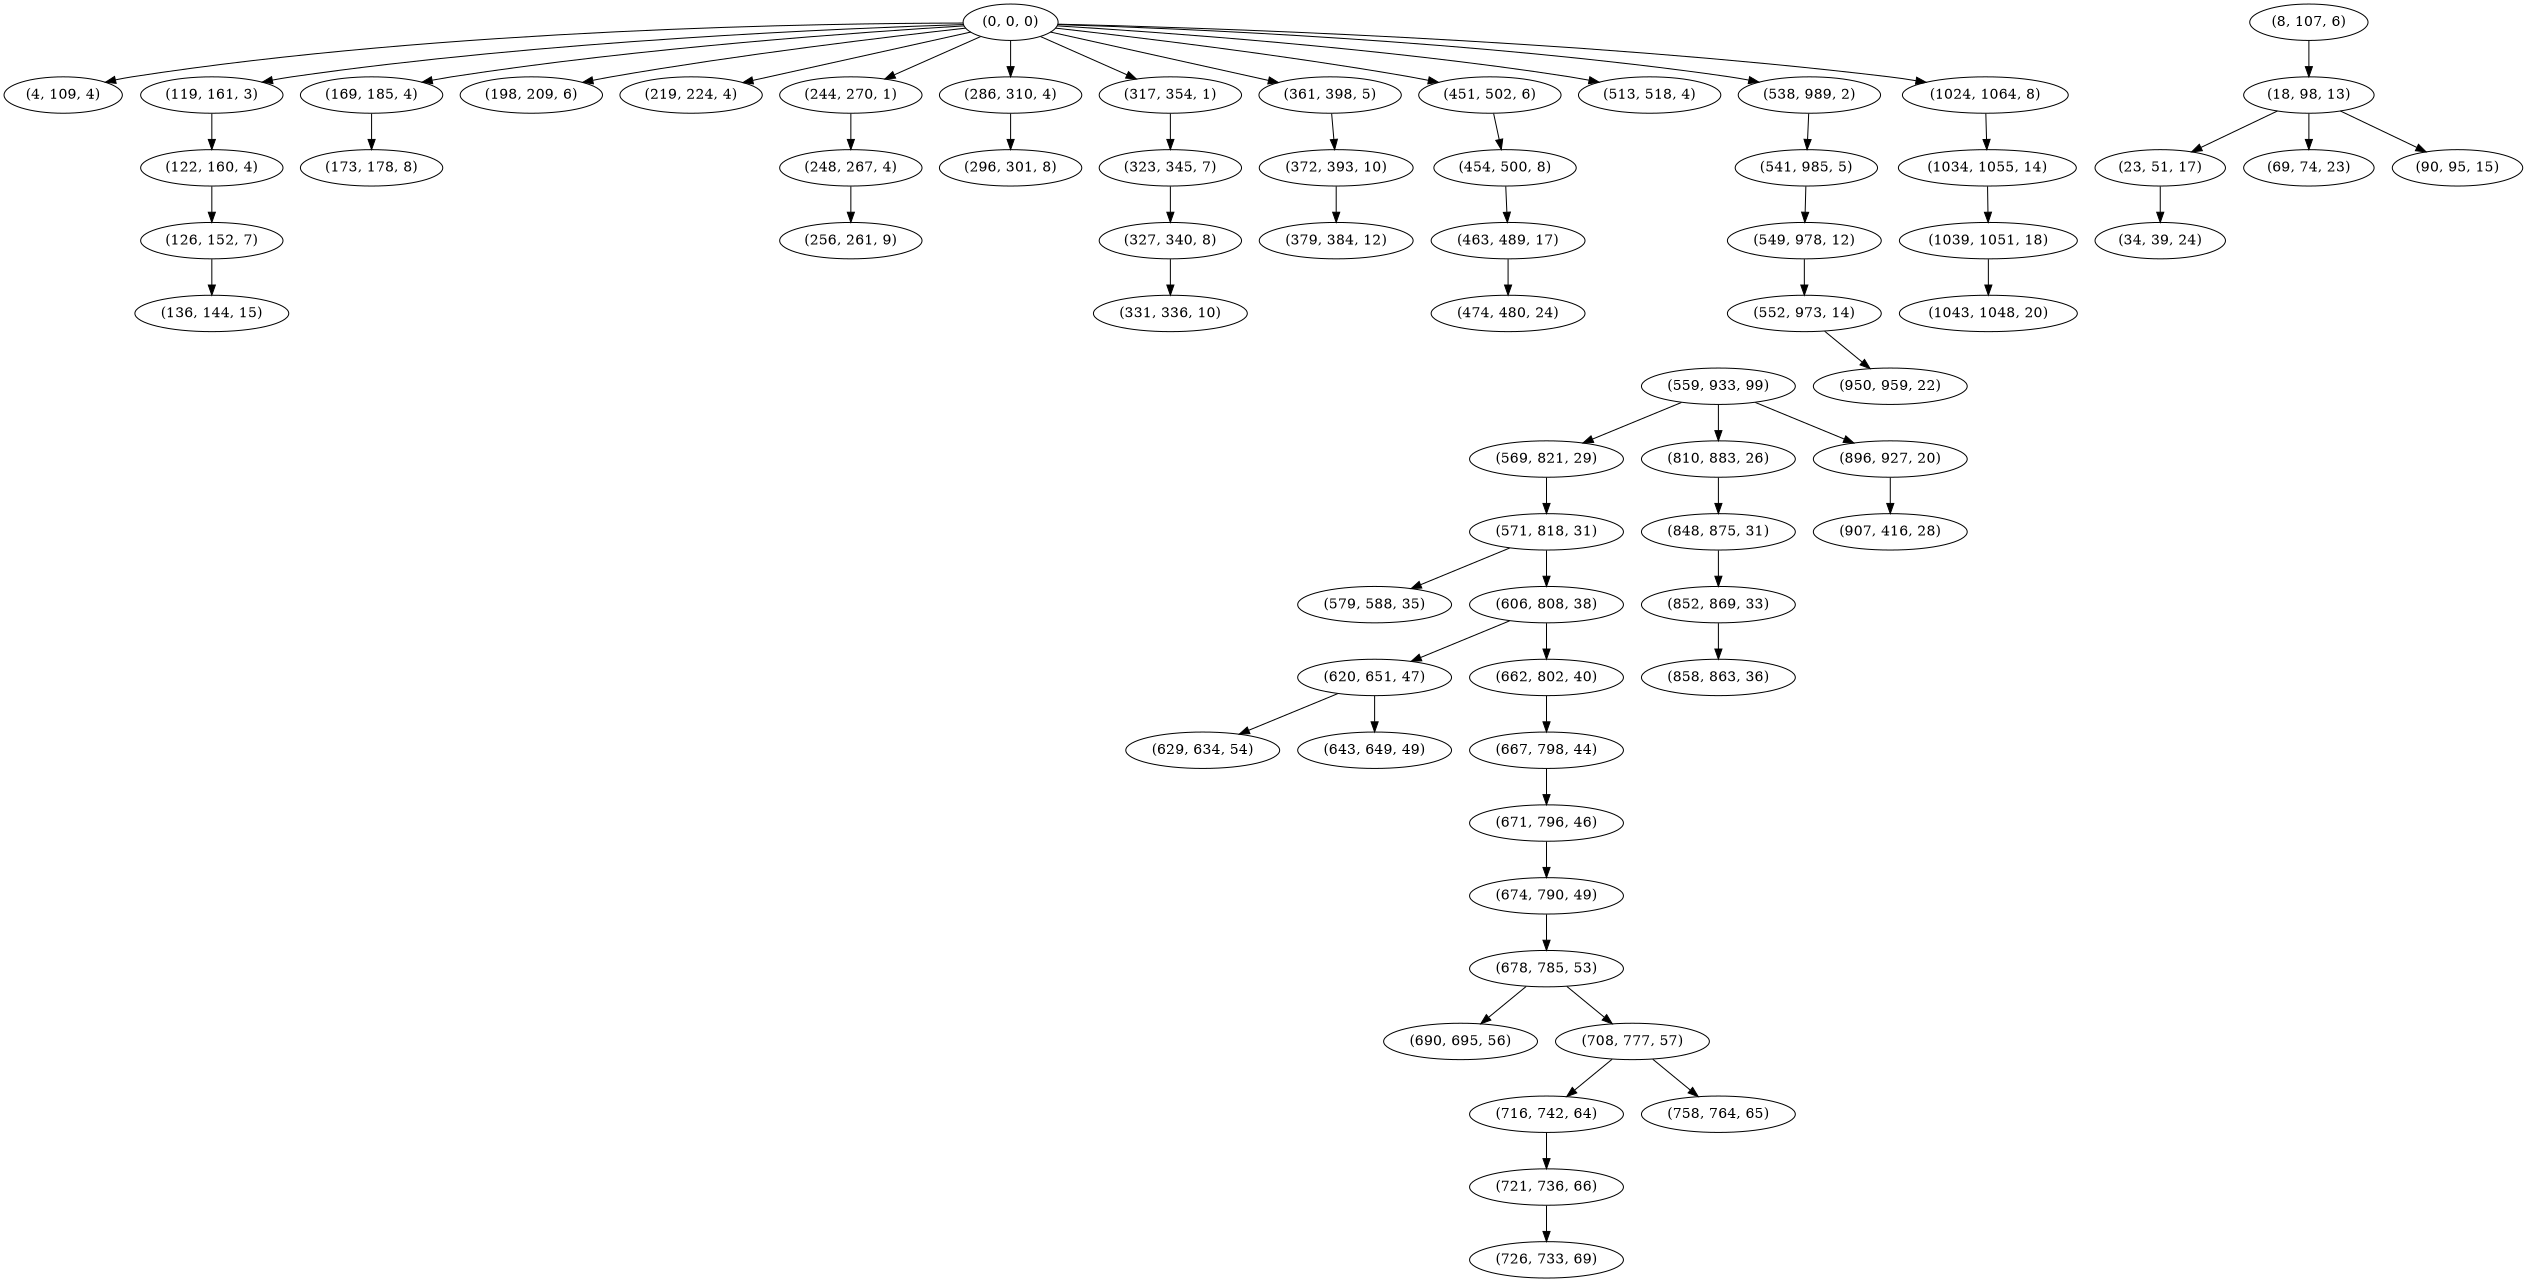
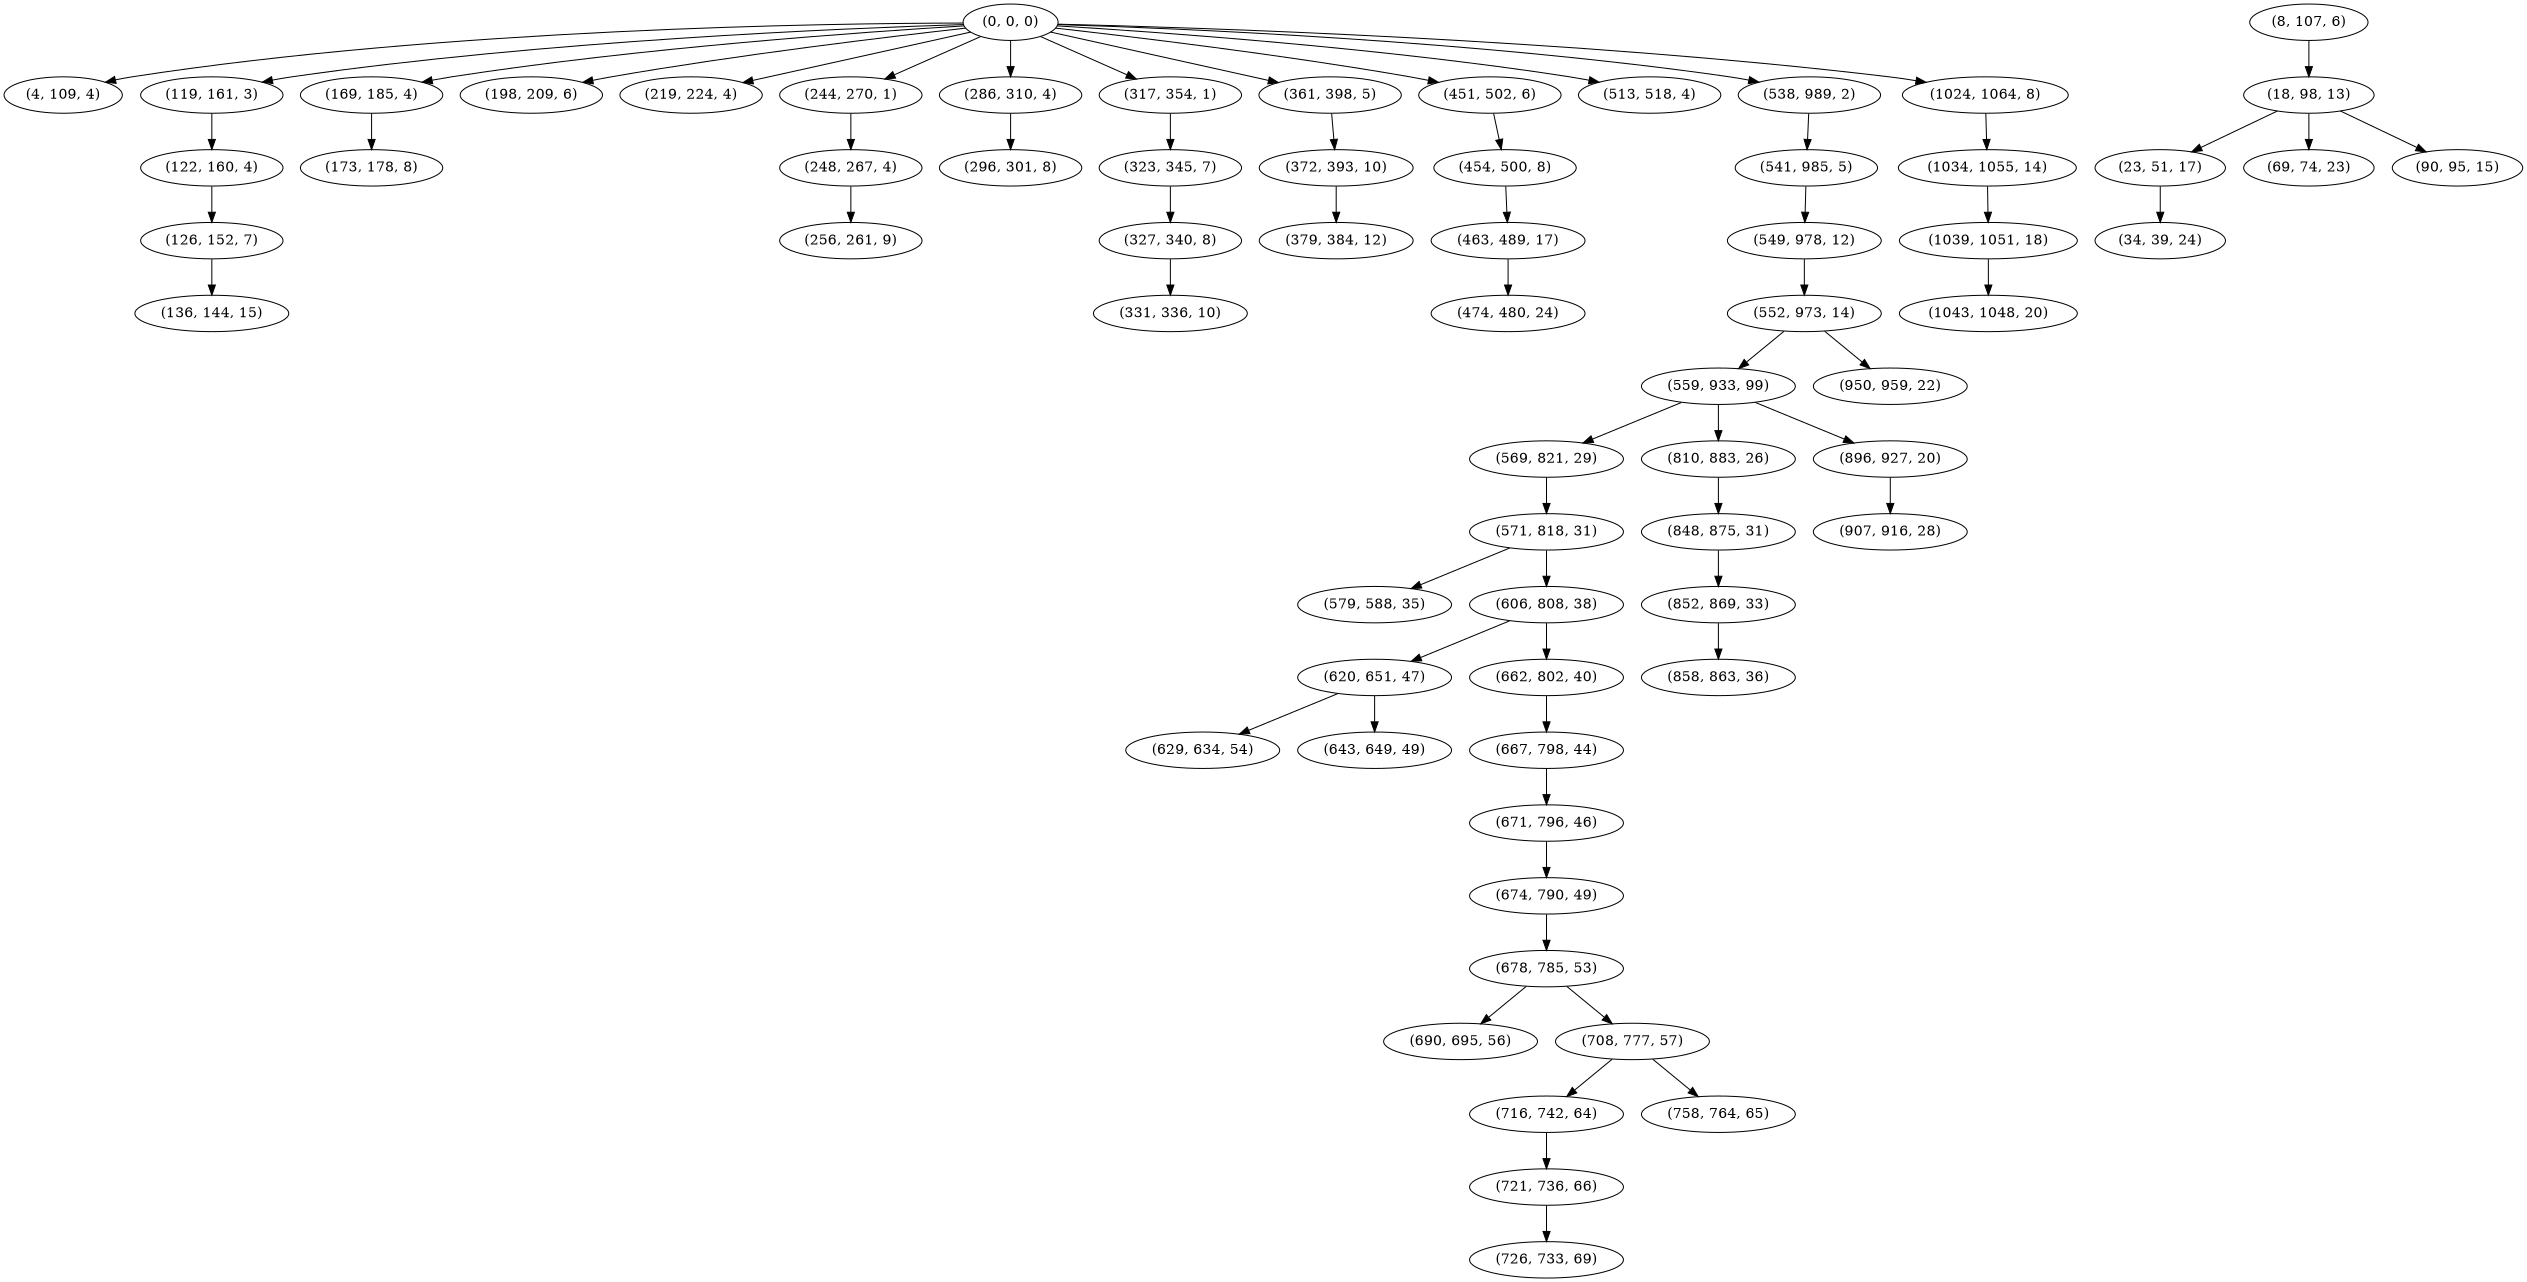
none -> (1765, 347)
(1890, 532) -> (1890, 532)
